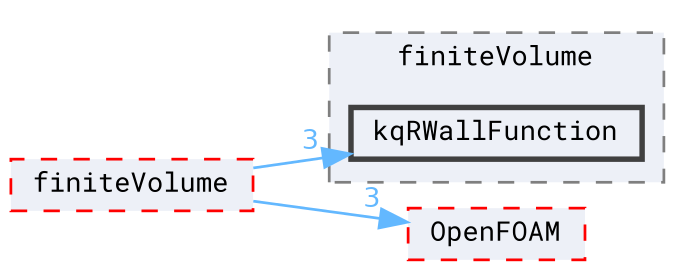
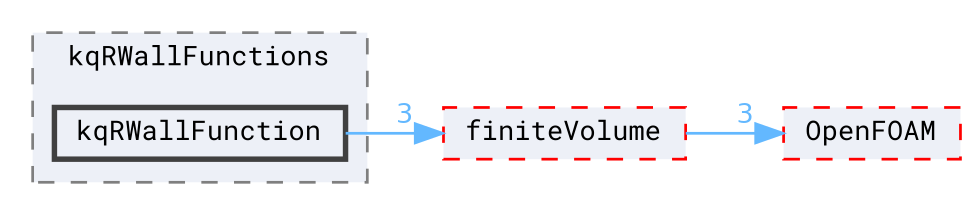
(497, 58) -> (200, 58)
(288, 163) -> (384, 133)
